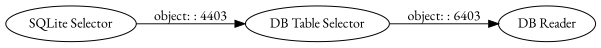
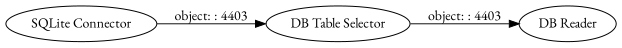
(444, 16) -> (465, 16)
(71, 24) -> (81, 24)
